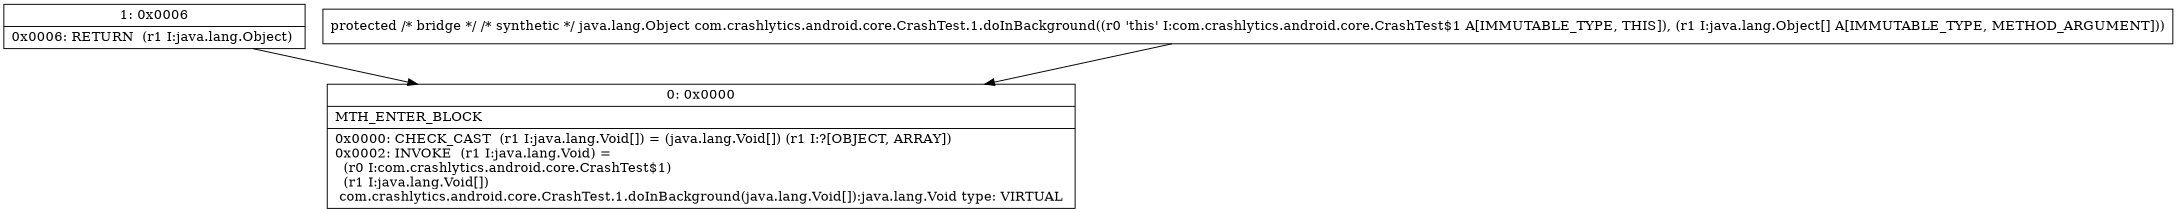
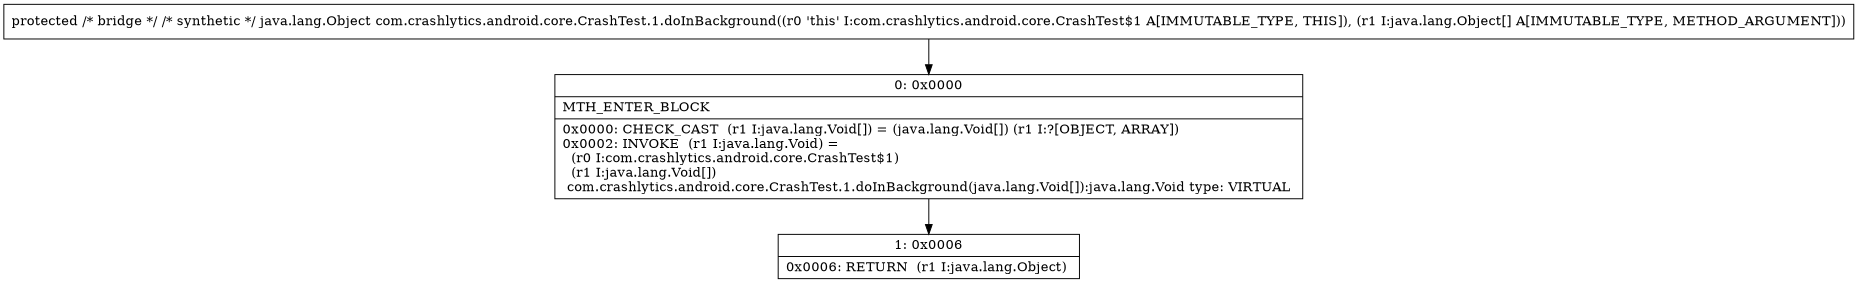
(330, 65) -> (929, 212)
